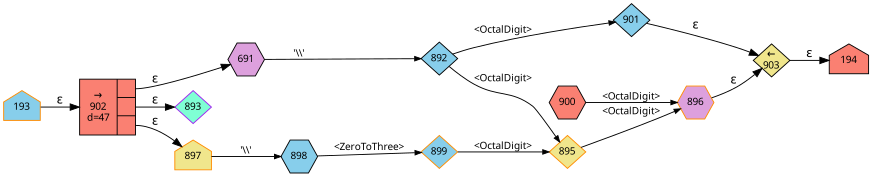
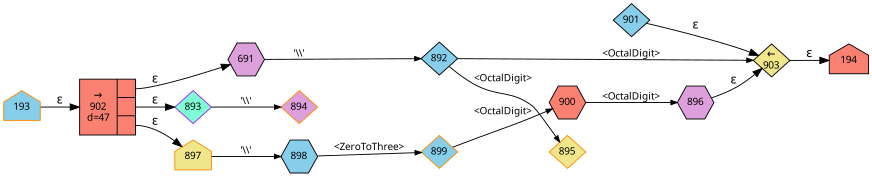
(530, 36) -> (602, 59)
(696, 103) -> (696, 103)
none -> (299, 107)
(628, 130) -> none
(500, 152) -> (500, 130)
